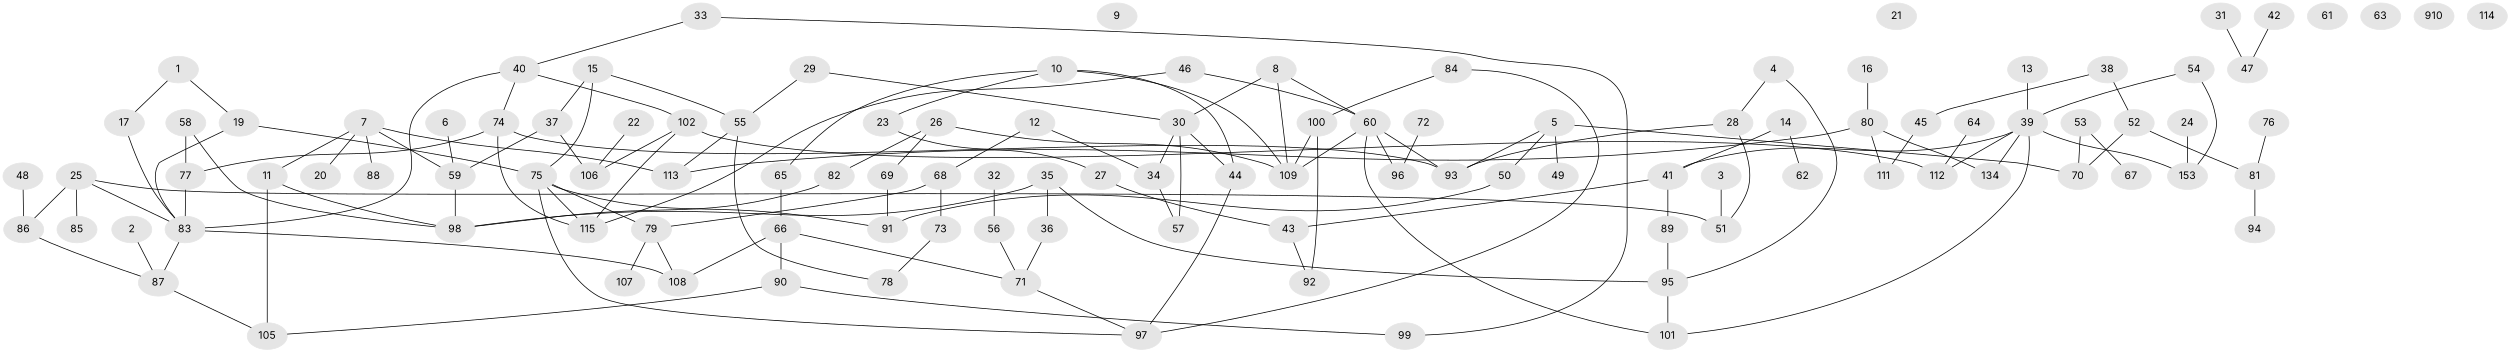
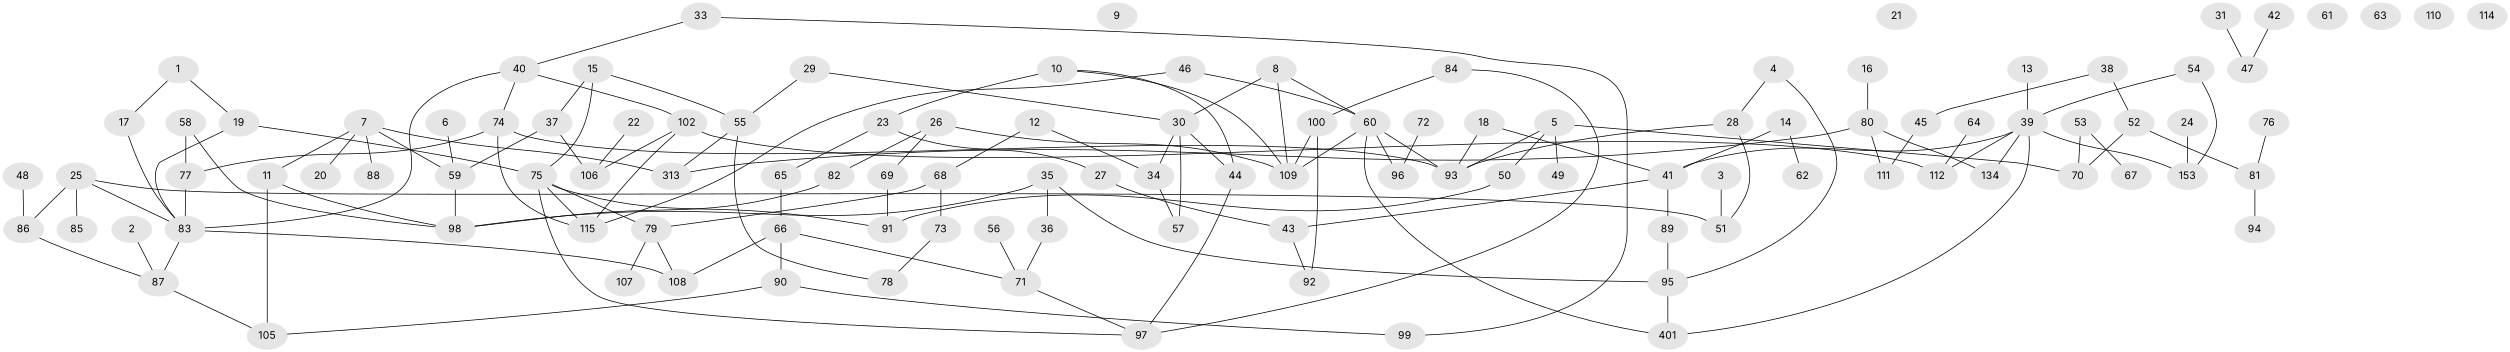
(2434, 16) -> (2434, 16)
(903, 92) -> (836, 148)
none -> (1484, 123)
(671, 176) -> (671, 176)
(994, 176) -> none
(1668, 336) -> (1668, 336)
